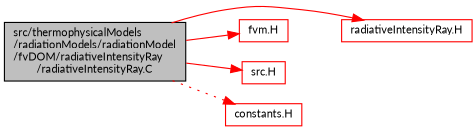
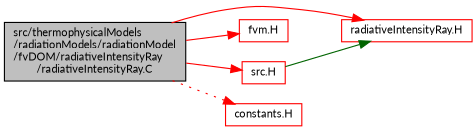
none -> (322, 56)
